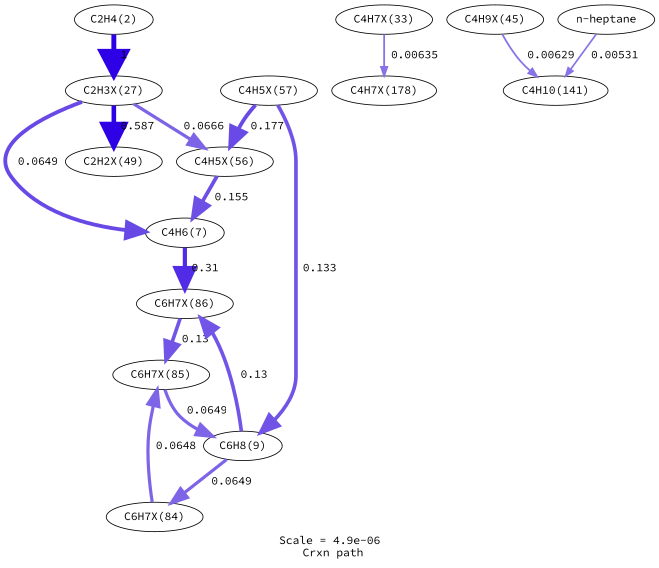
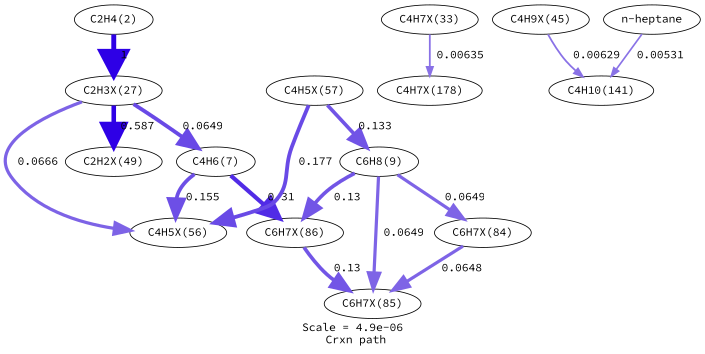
(210, 189) -> (183, 185)
(177, 413) -> (376, 225)
